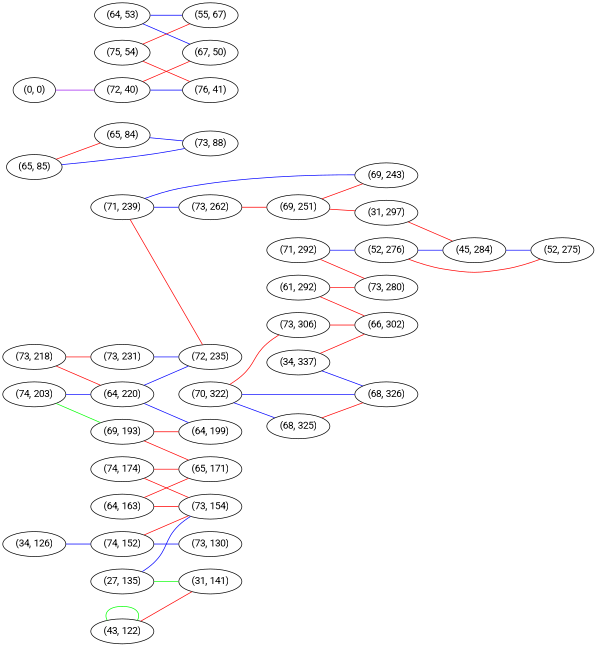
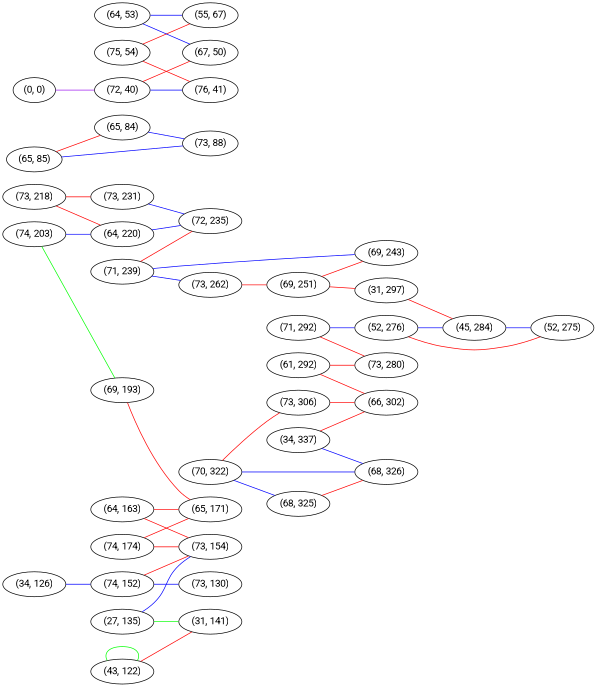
(210, 432) -> none
